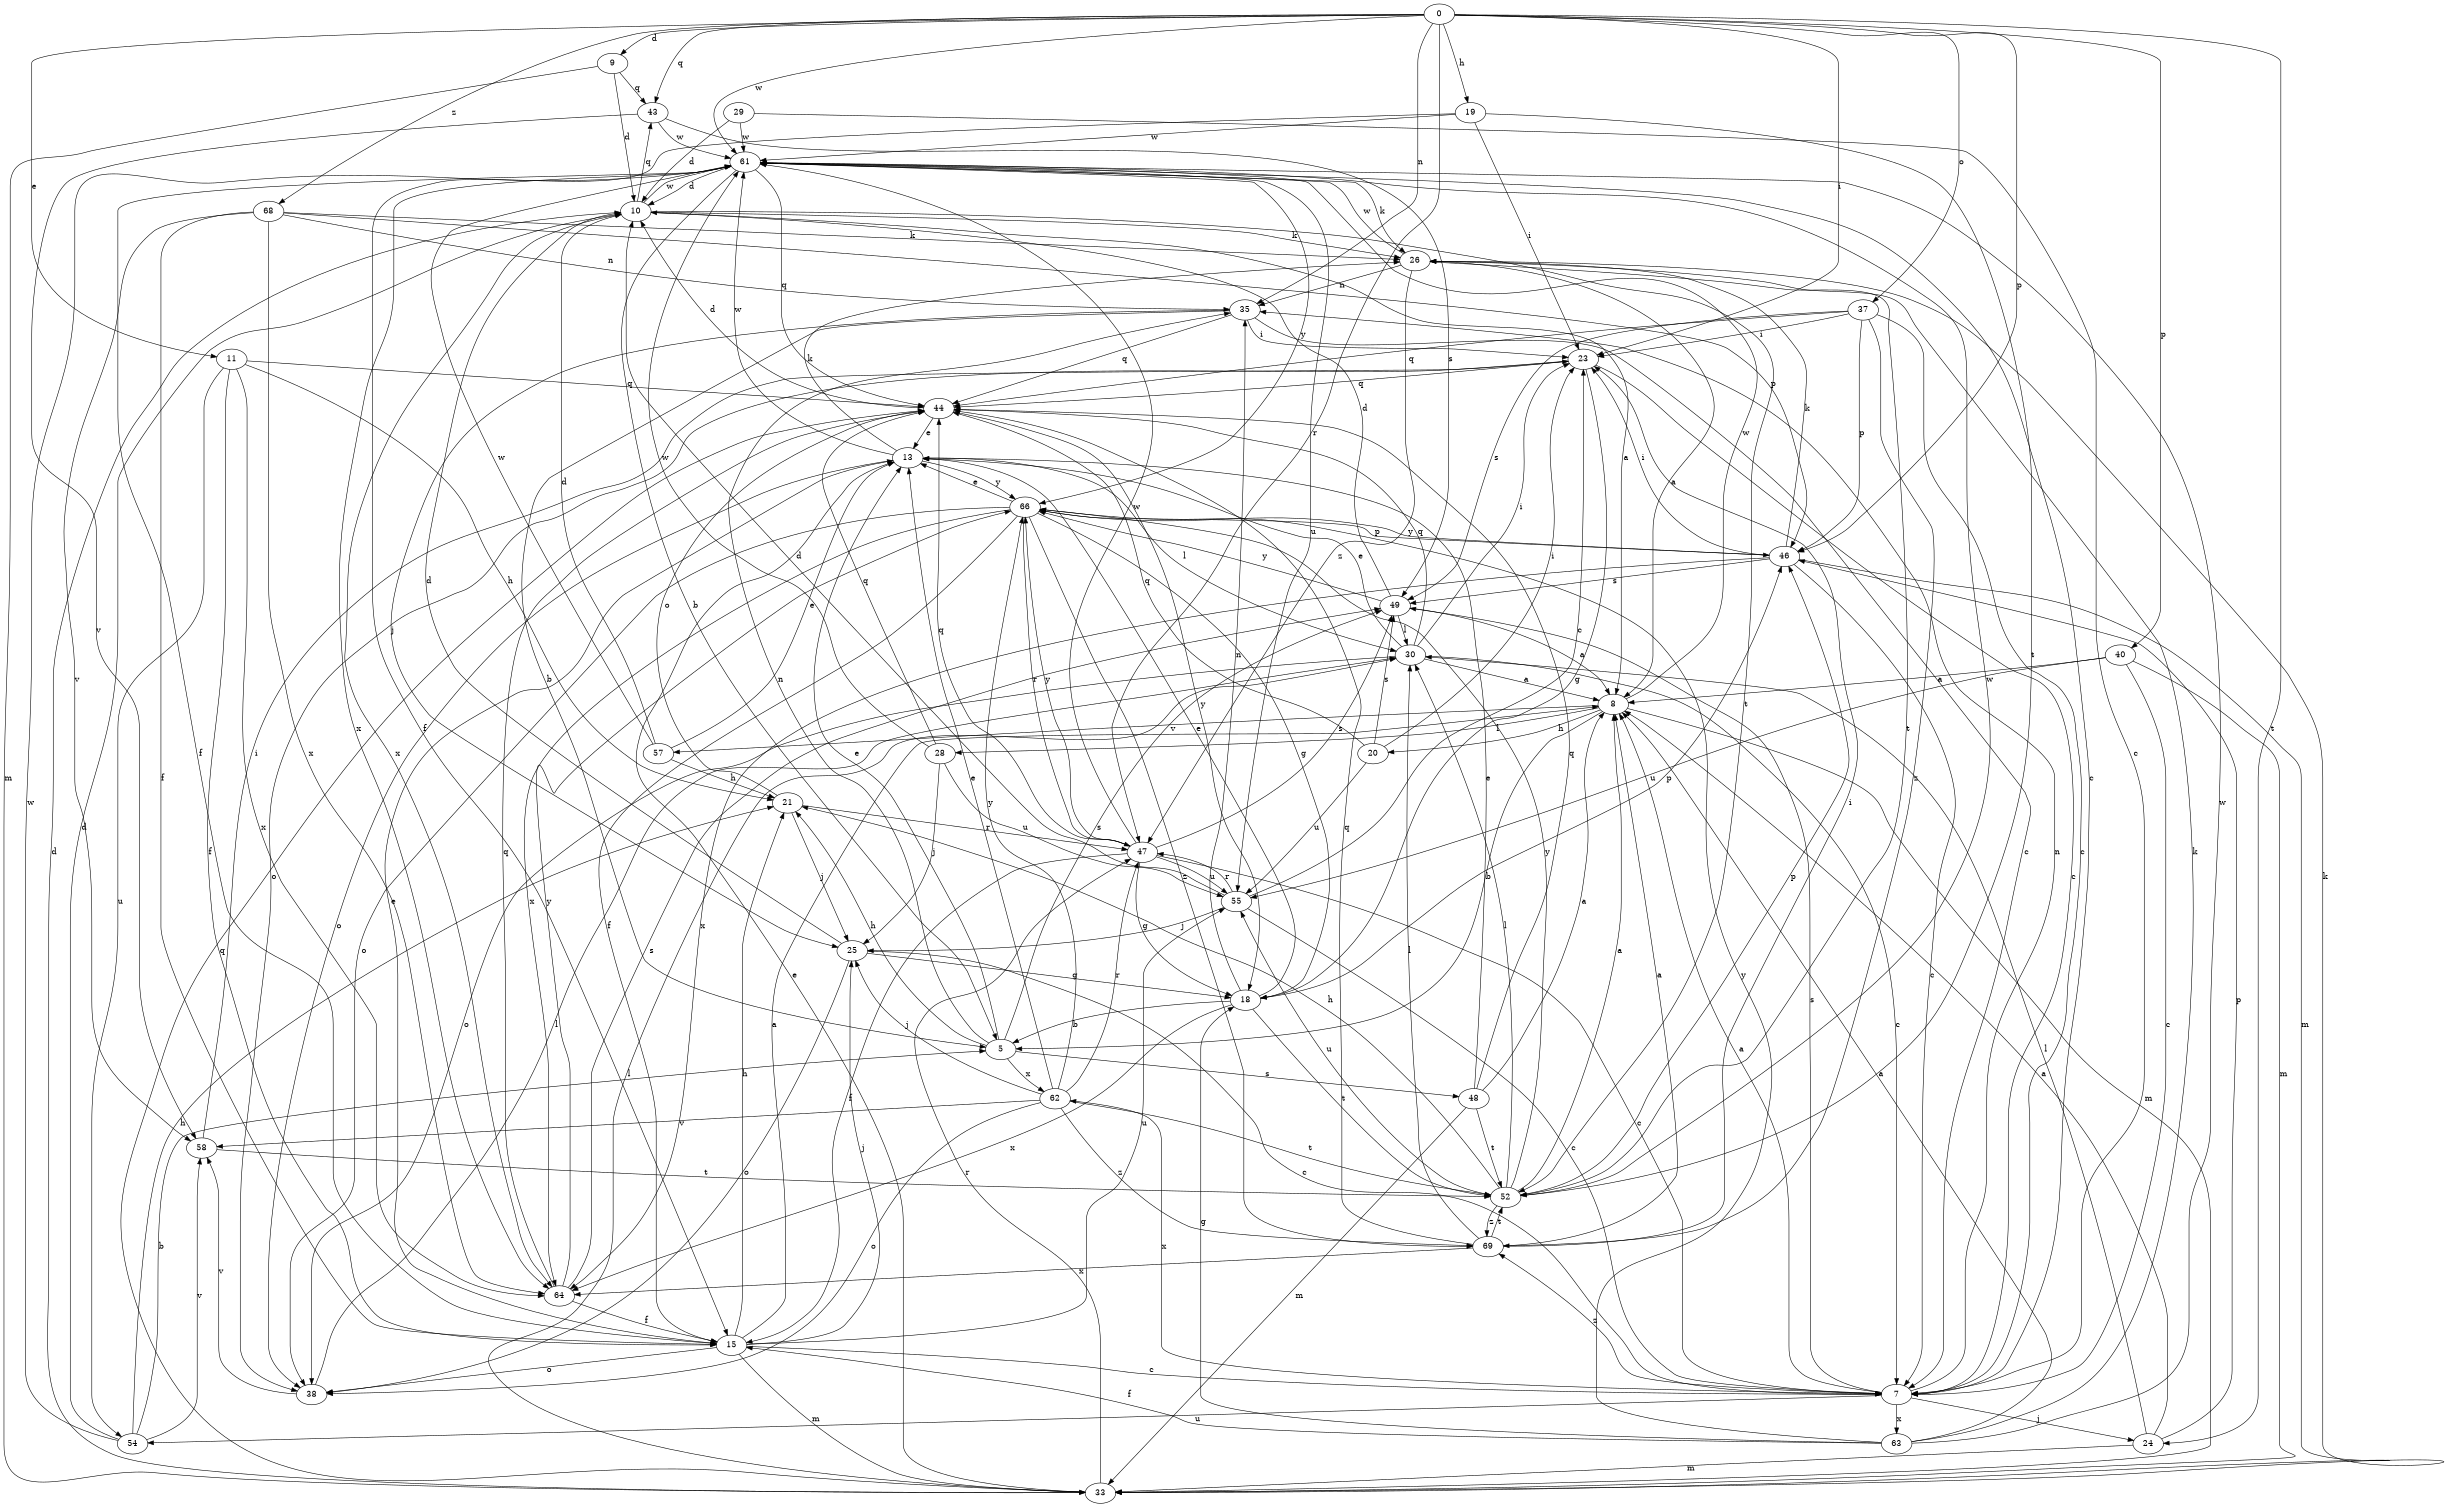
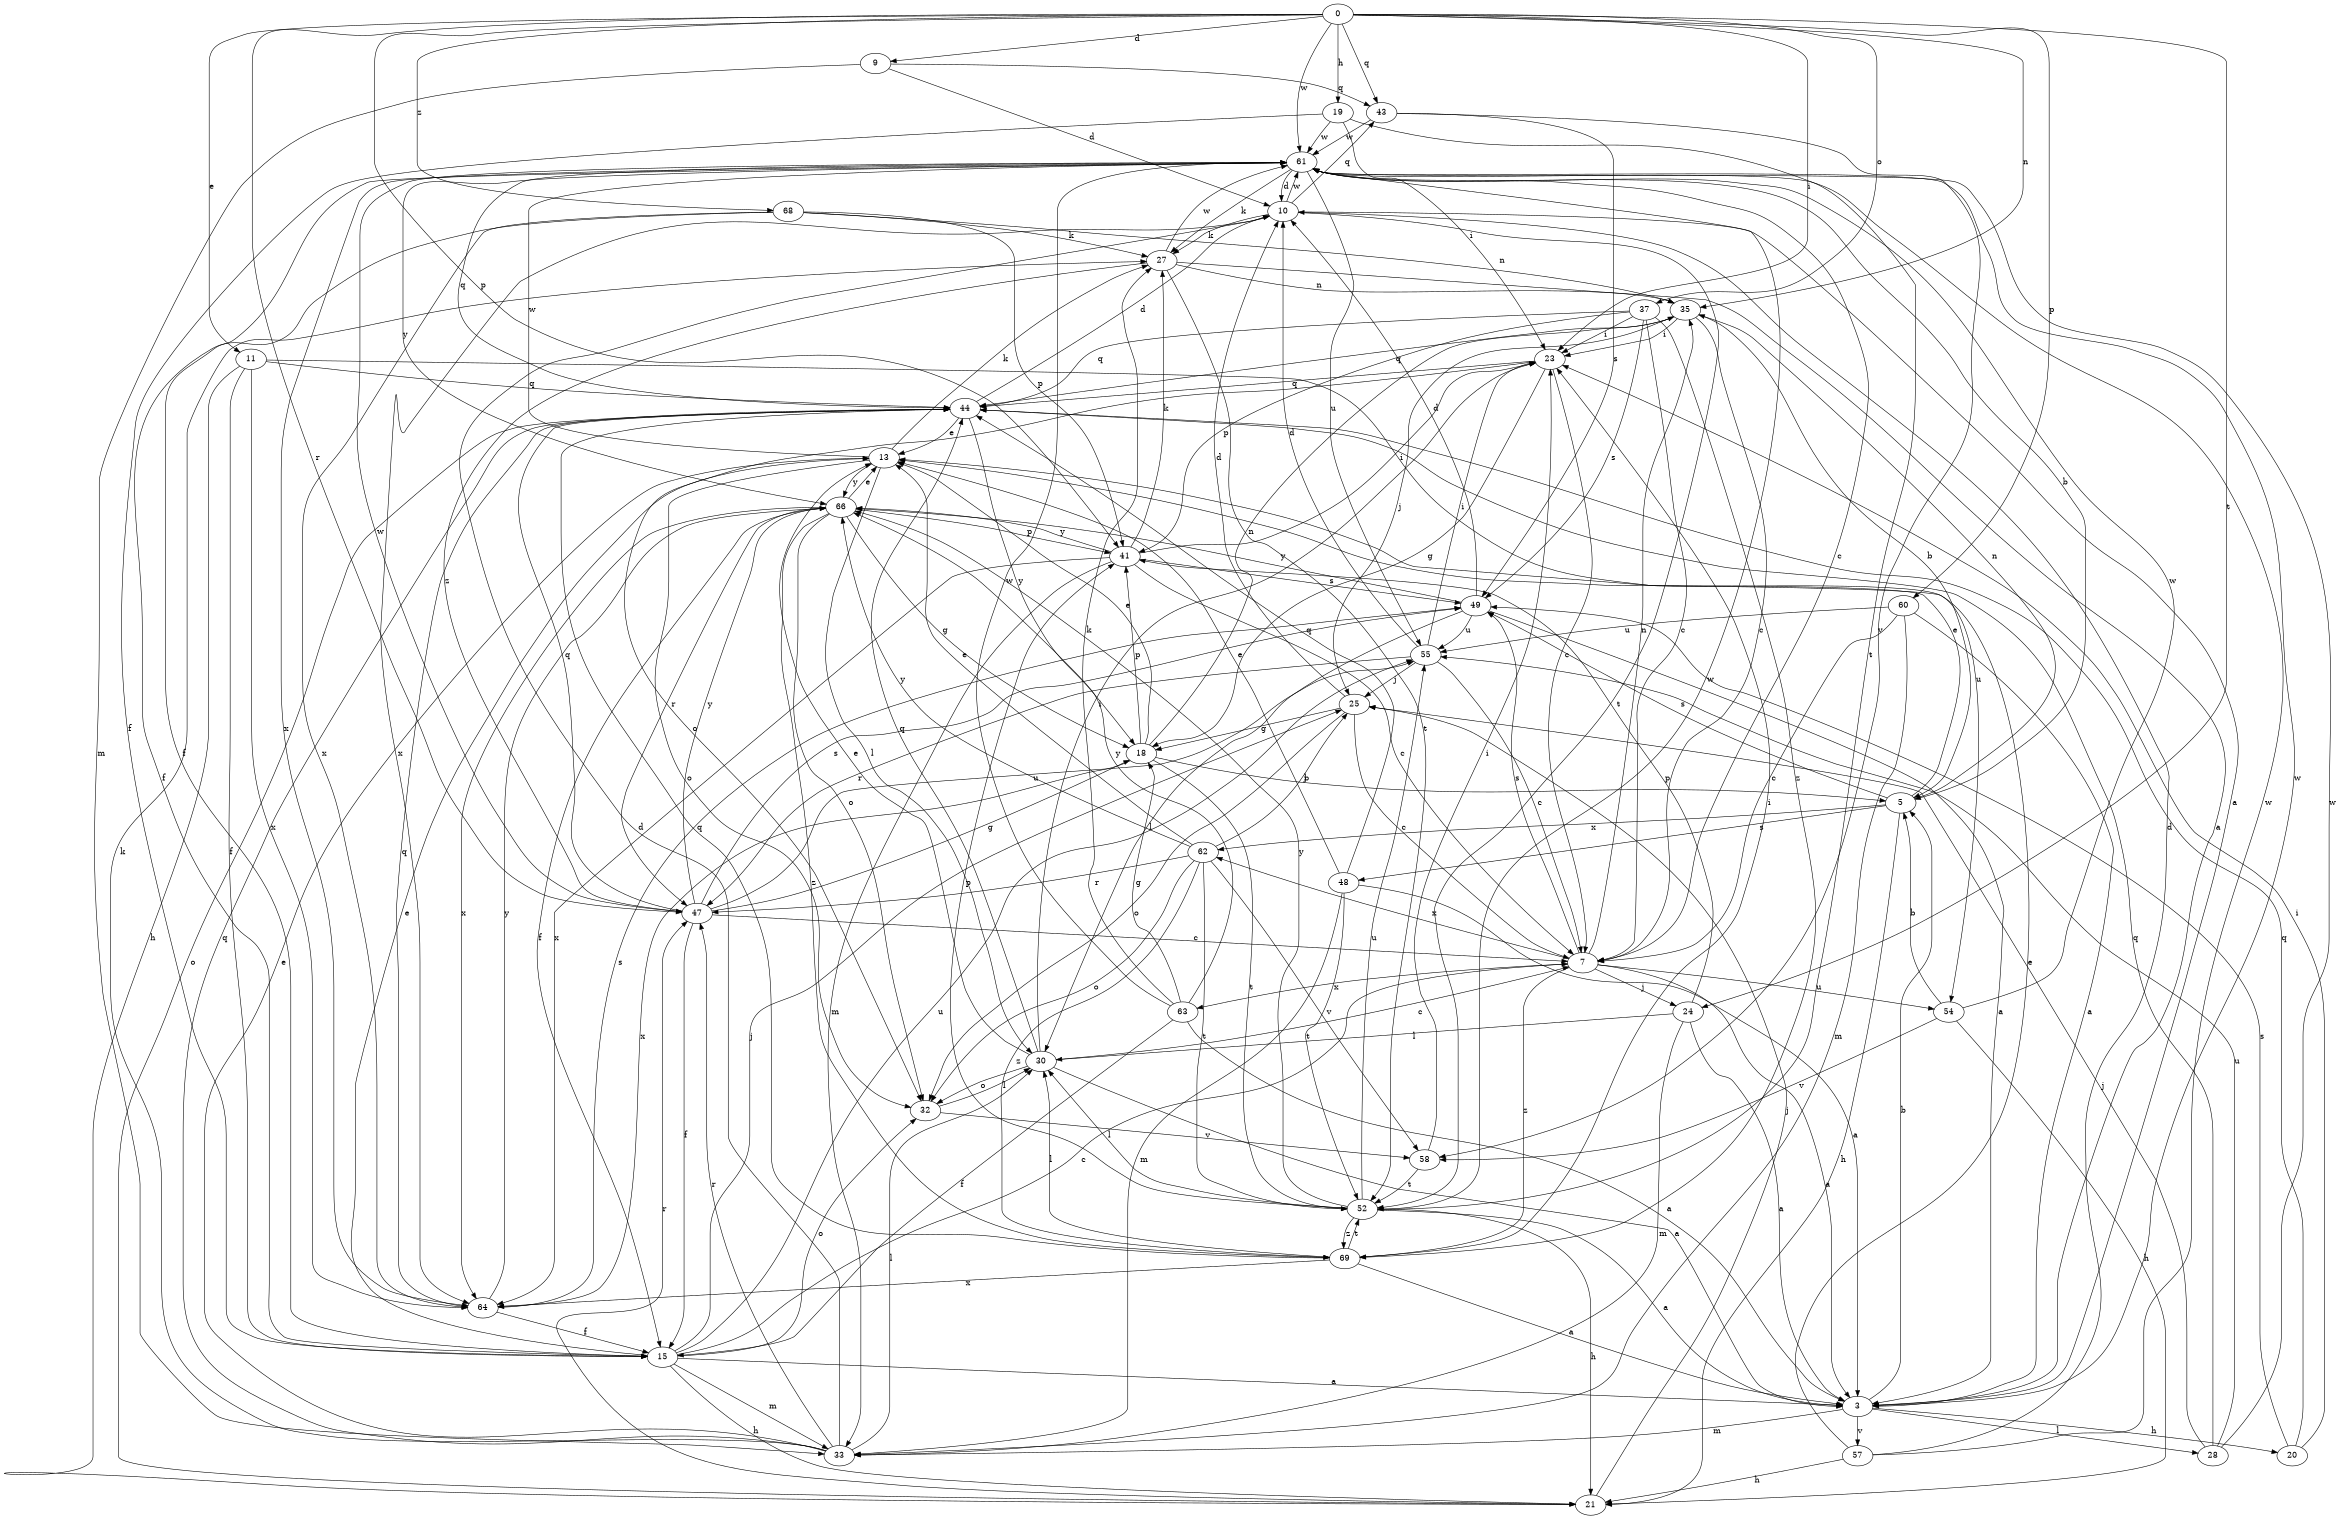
(739, 113) -> none
(1415, 261) -> (1162, 261)
(1784, 556) -> (1125, 556)
(1580, 630) -> (1463, 507)
(73, 644) -> none
(2120, 655) -> (1904, 606)
(1613, 704) -> (1858, 1406)
(109, 719) -> none
(1310, 828) -> (1460, 634)
(312, 1395) -> (925, 1111)
